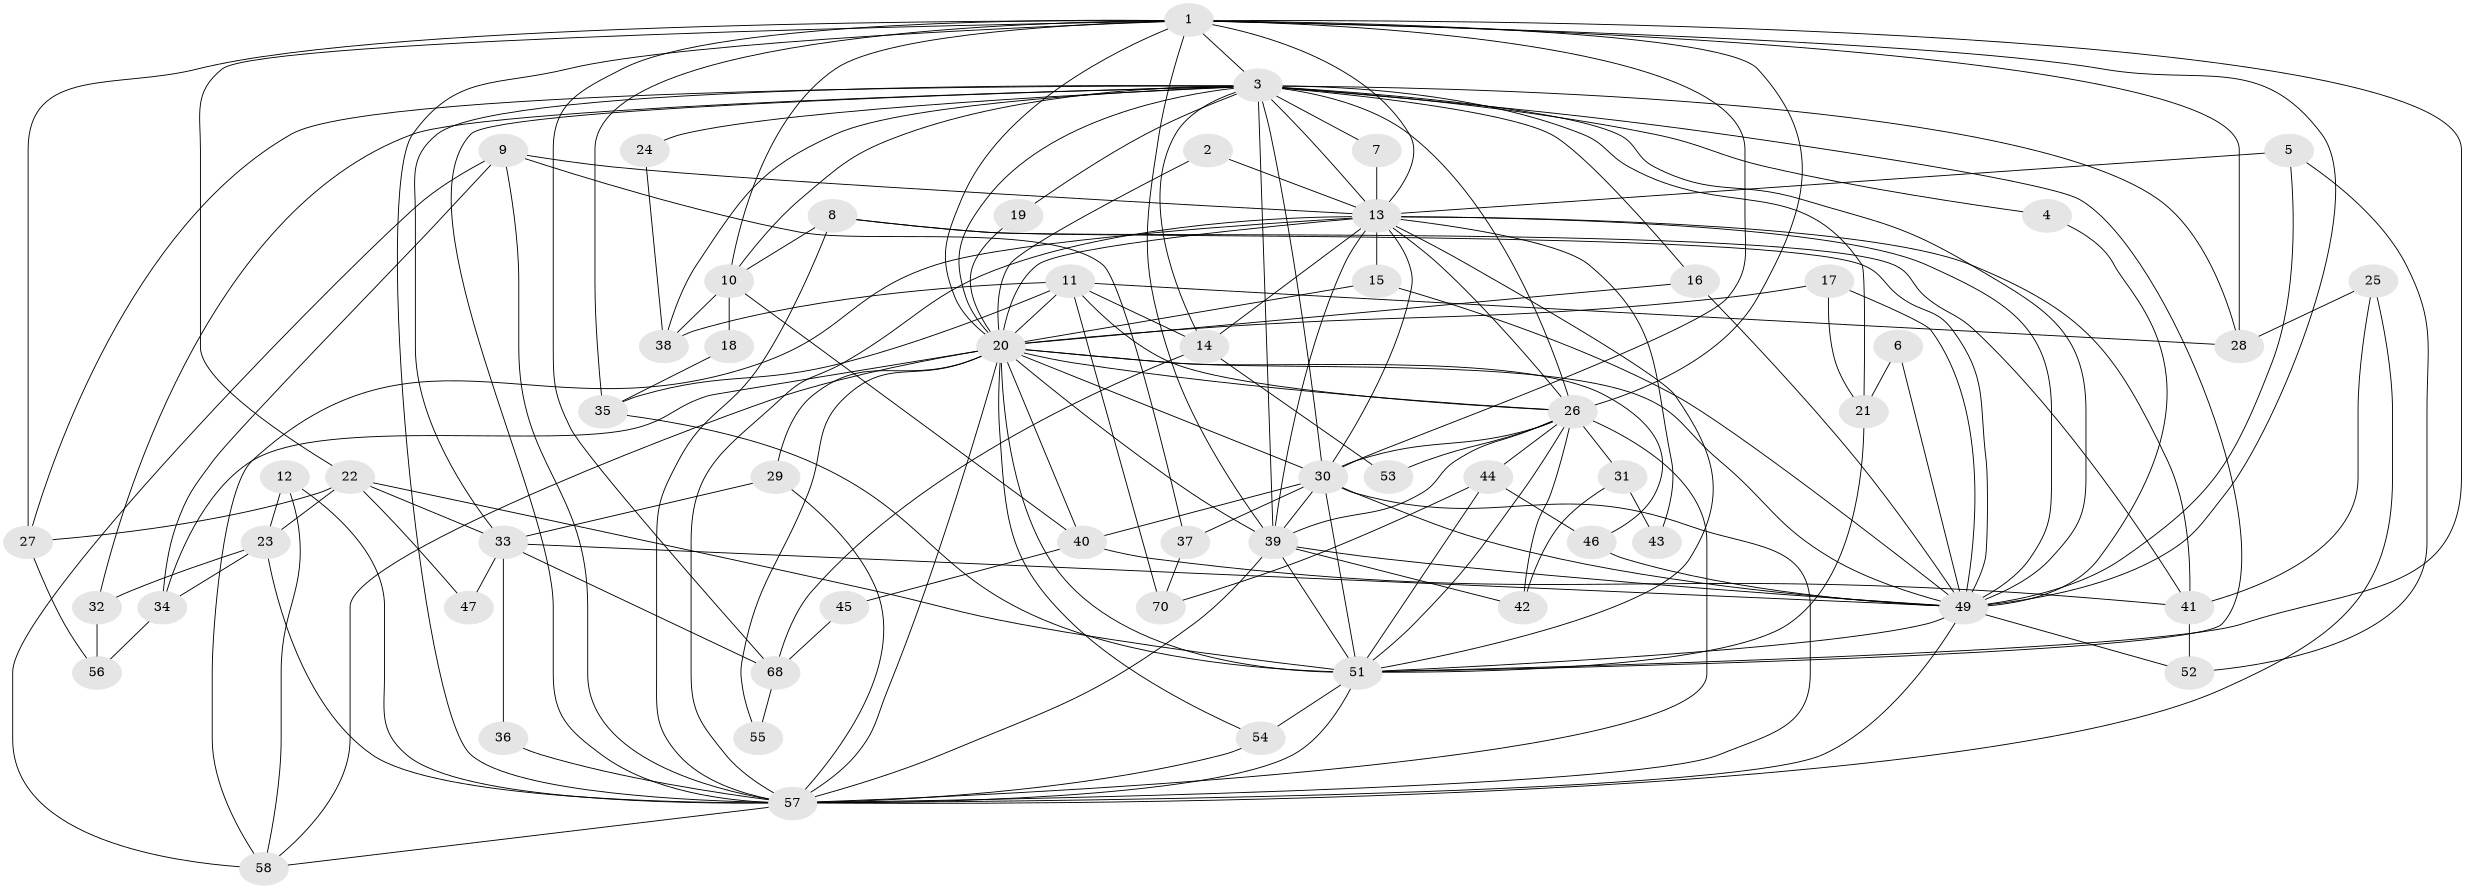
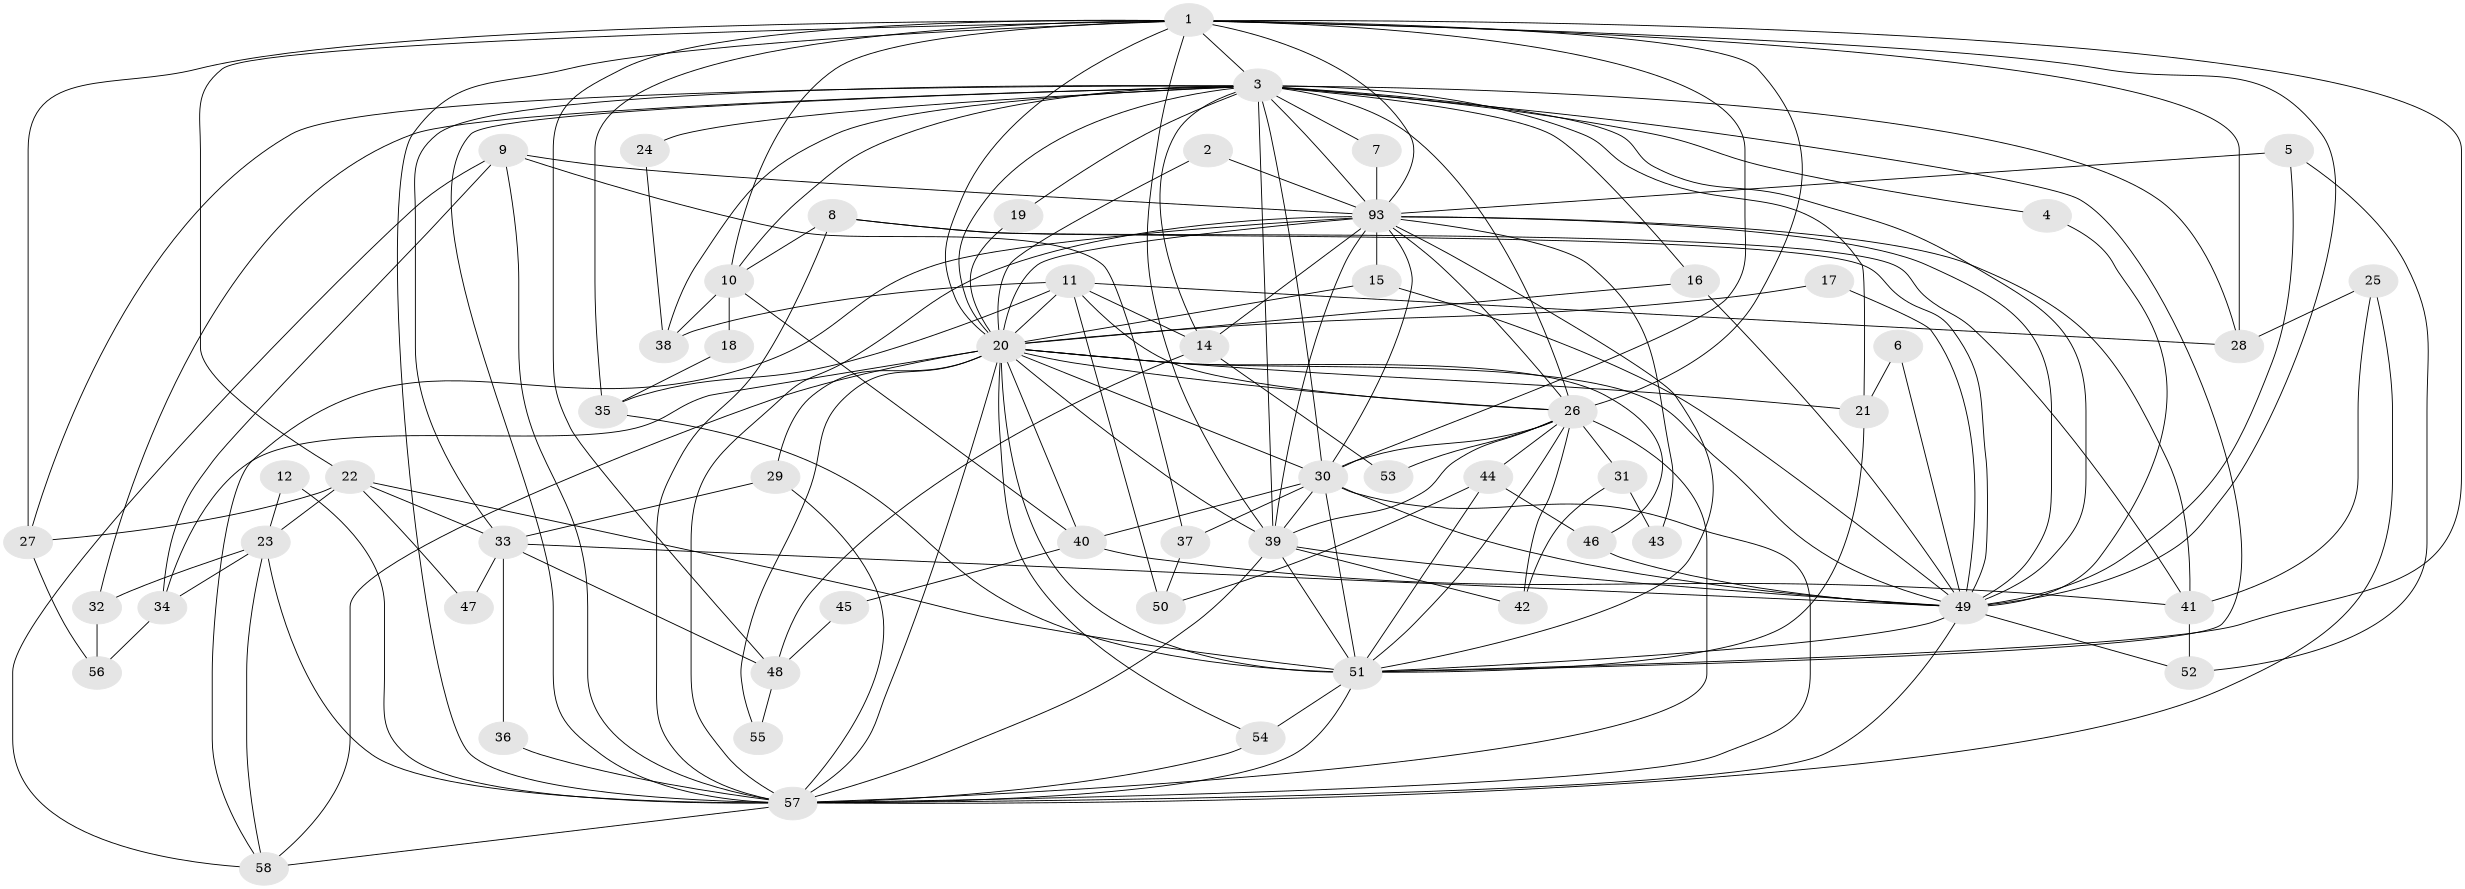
(1377, 216) -> (1377, 216)
(1832, 350) -> (1433, 379)
(1161, 608) -> (1161, 608)
(281, 672) -> (247, 705)
(775, 673) -> (775, 673)
